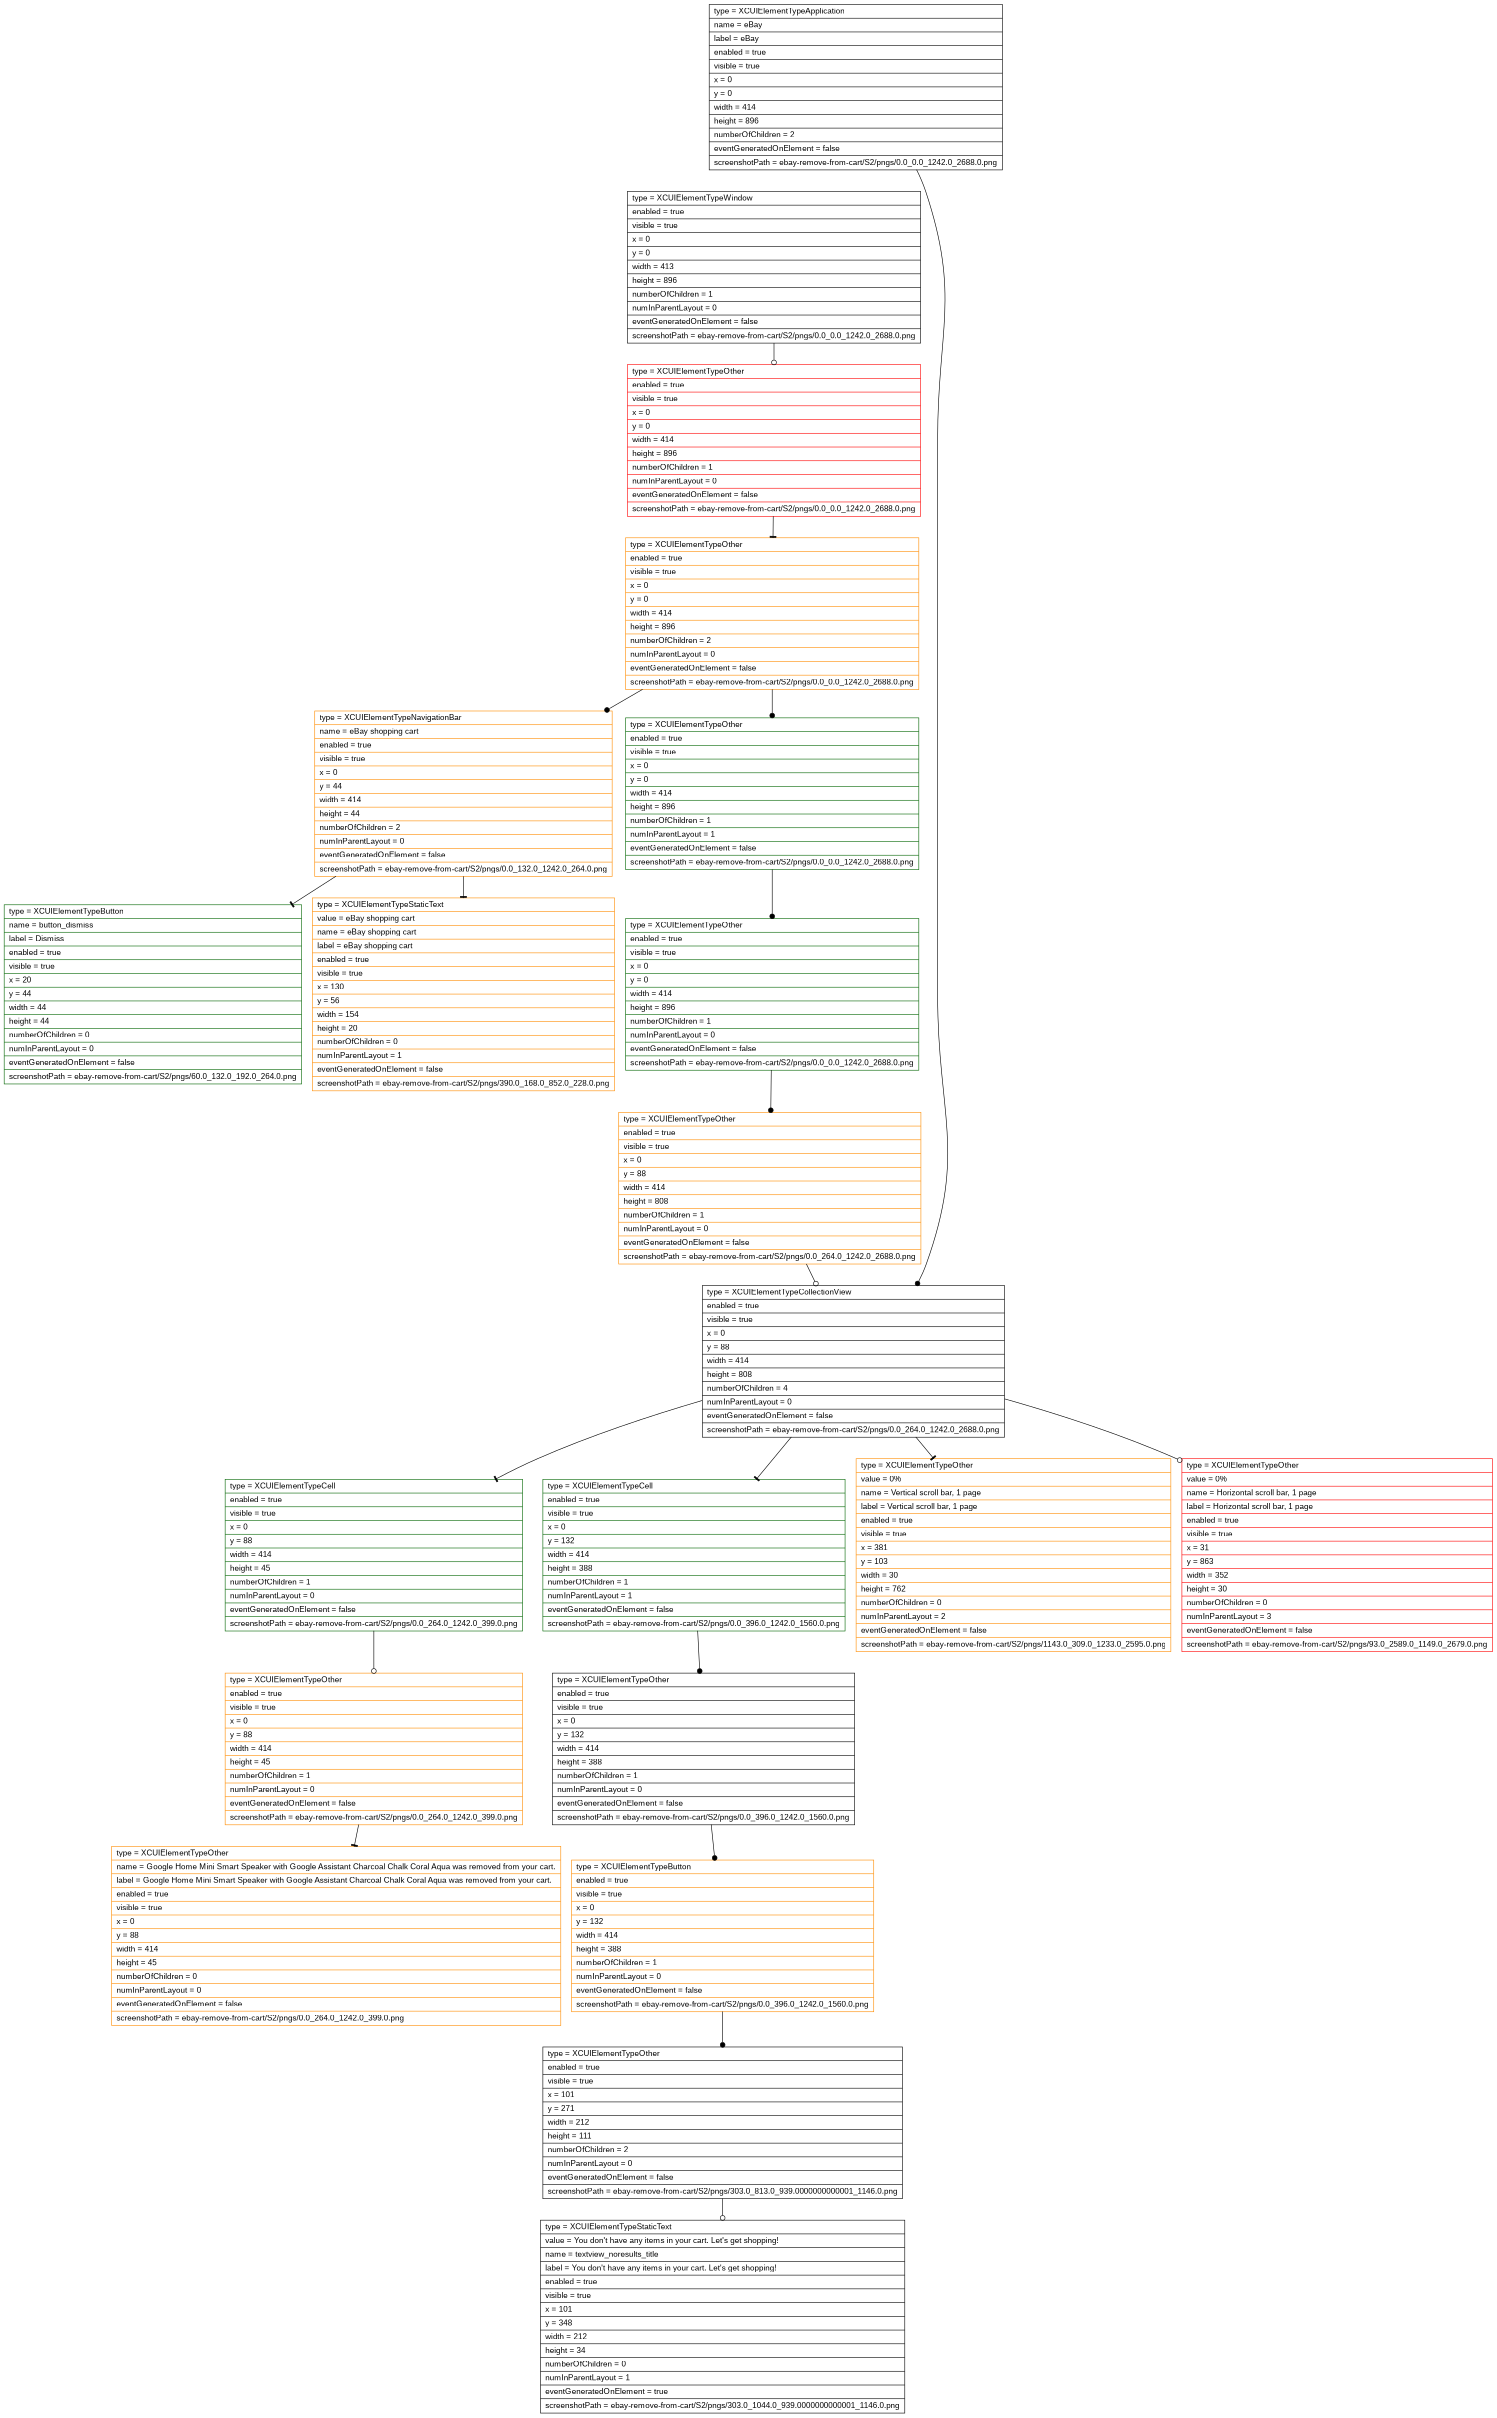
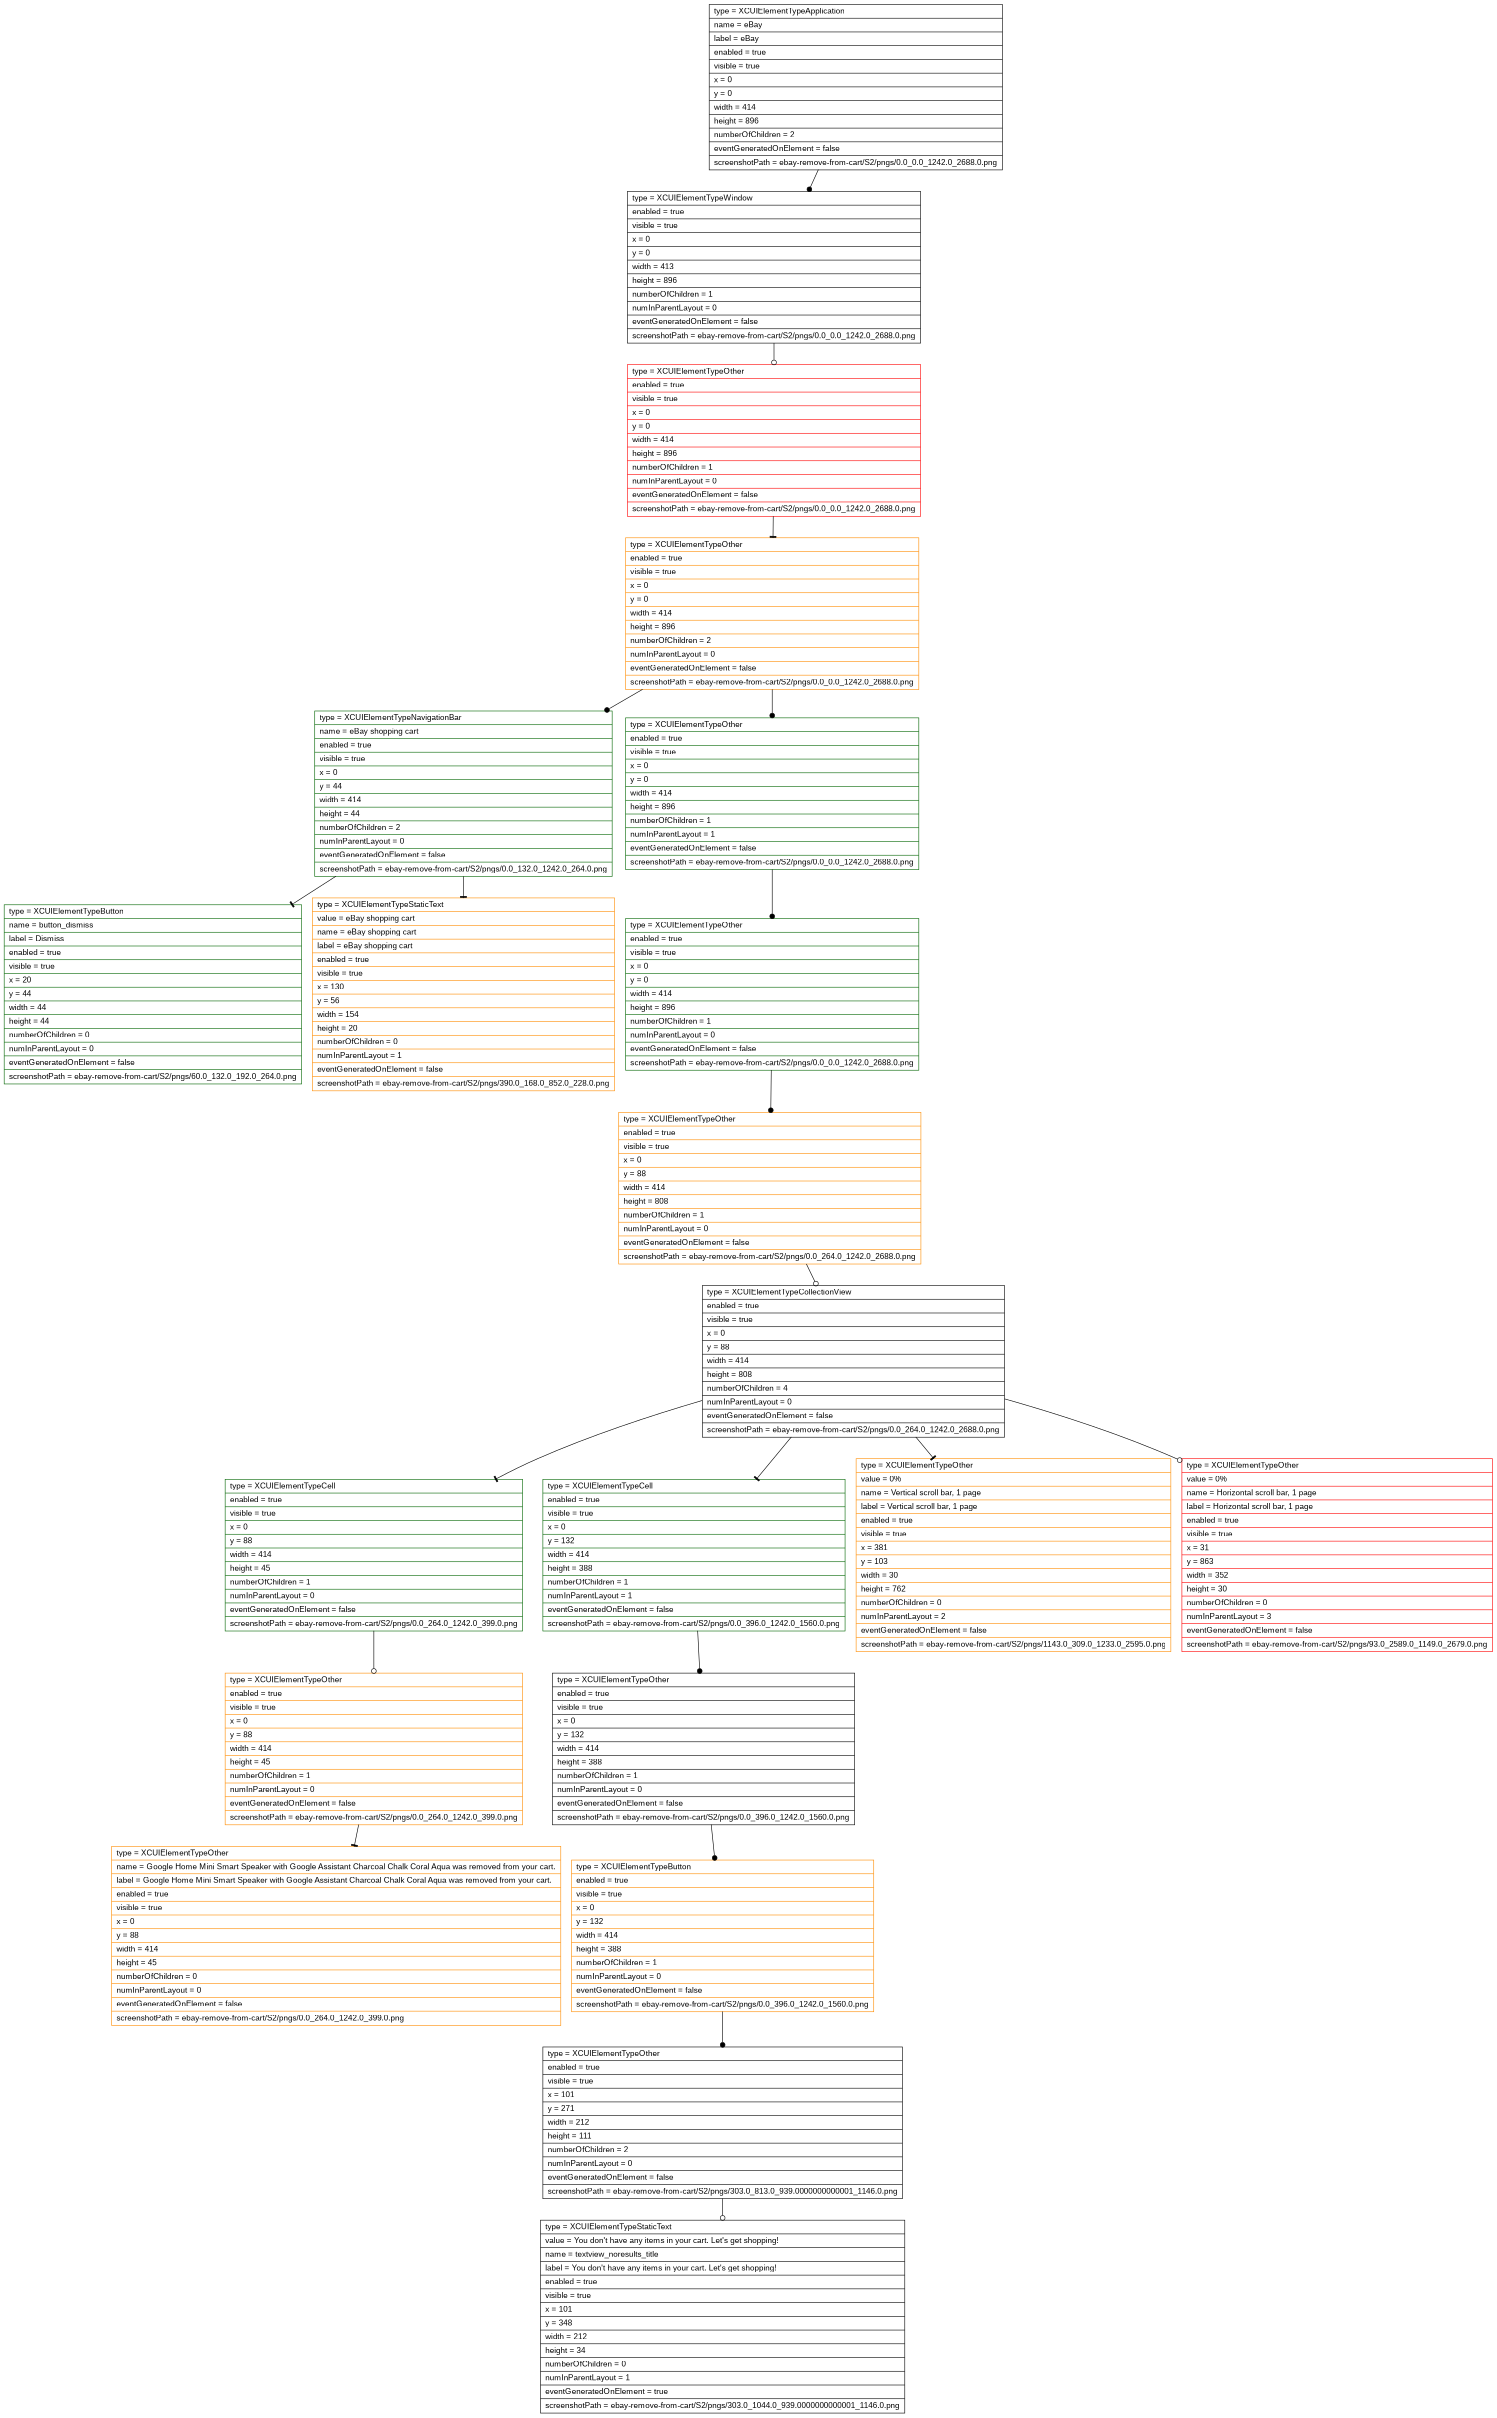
(938, 726) -> (814, 178)
(463, 794) -> (463, 794)
